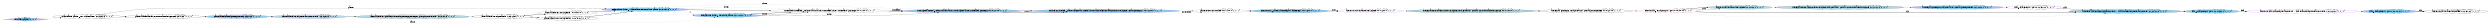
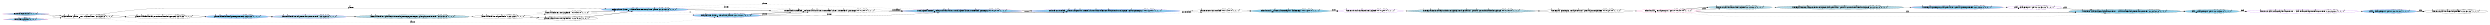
none -> (26, 14)
(534, 15) -> (534, 15)
